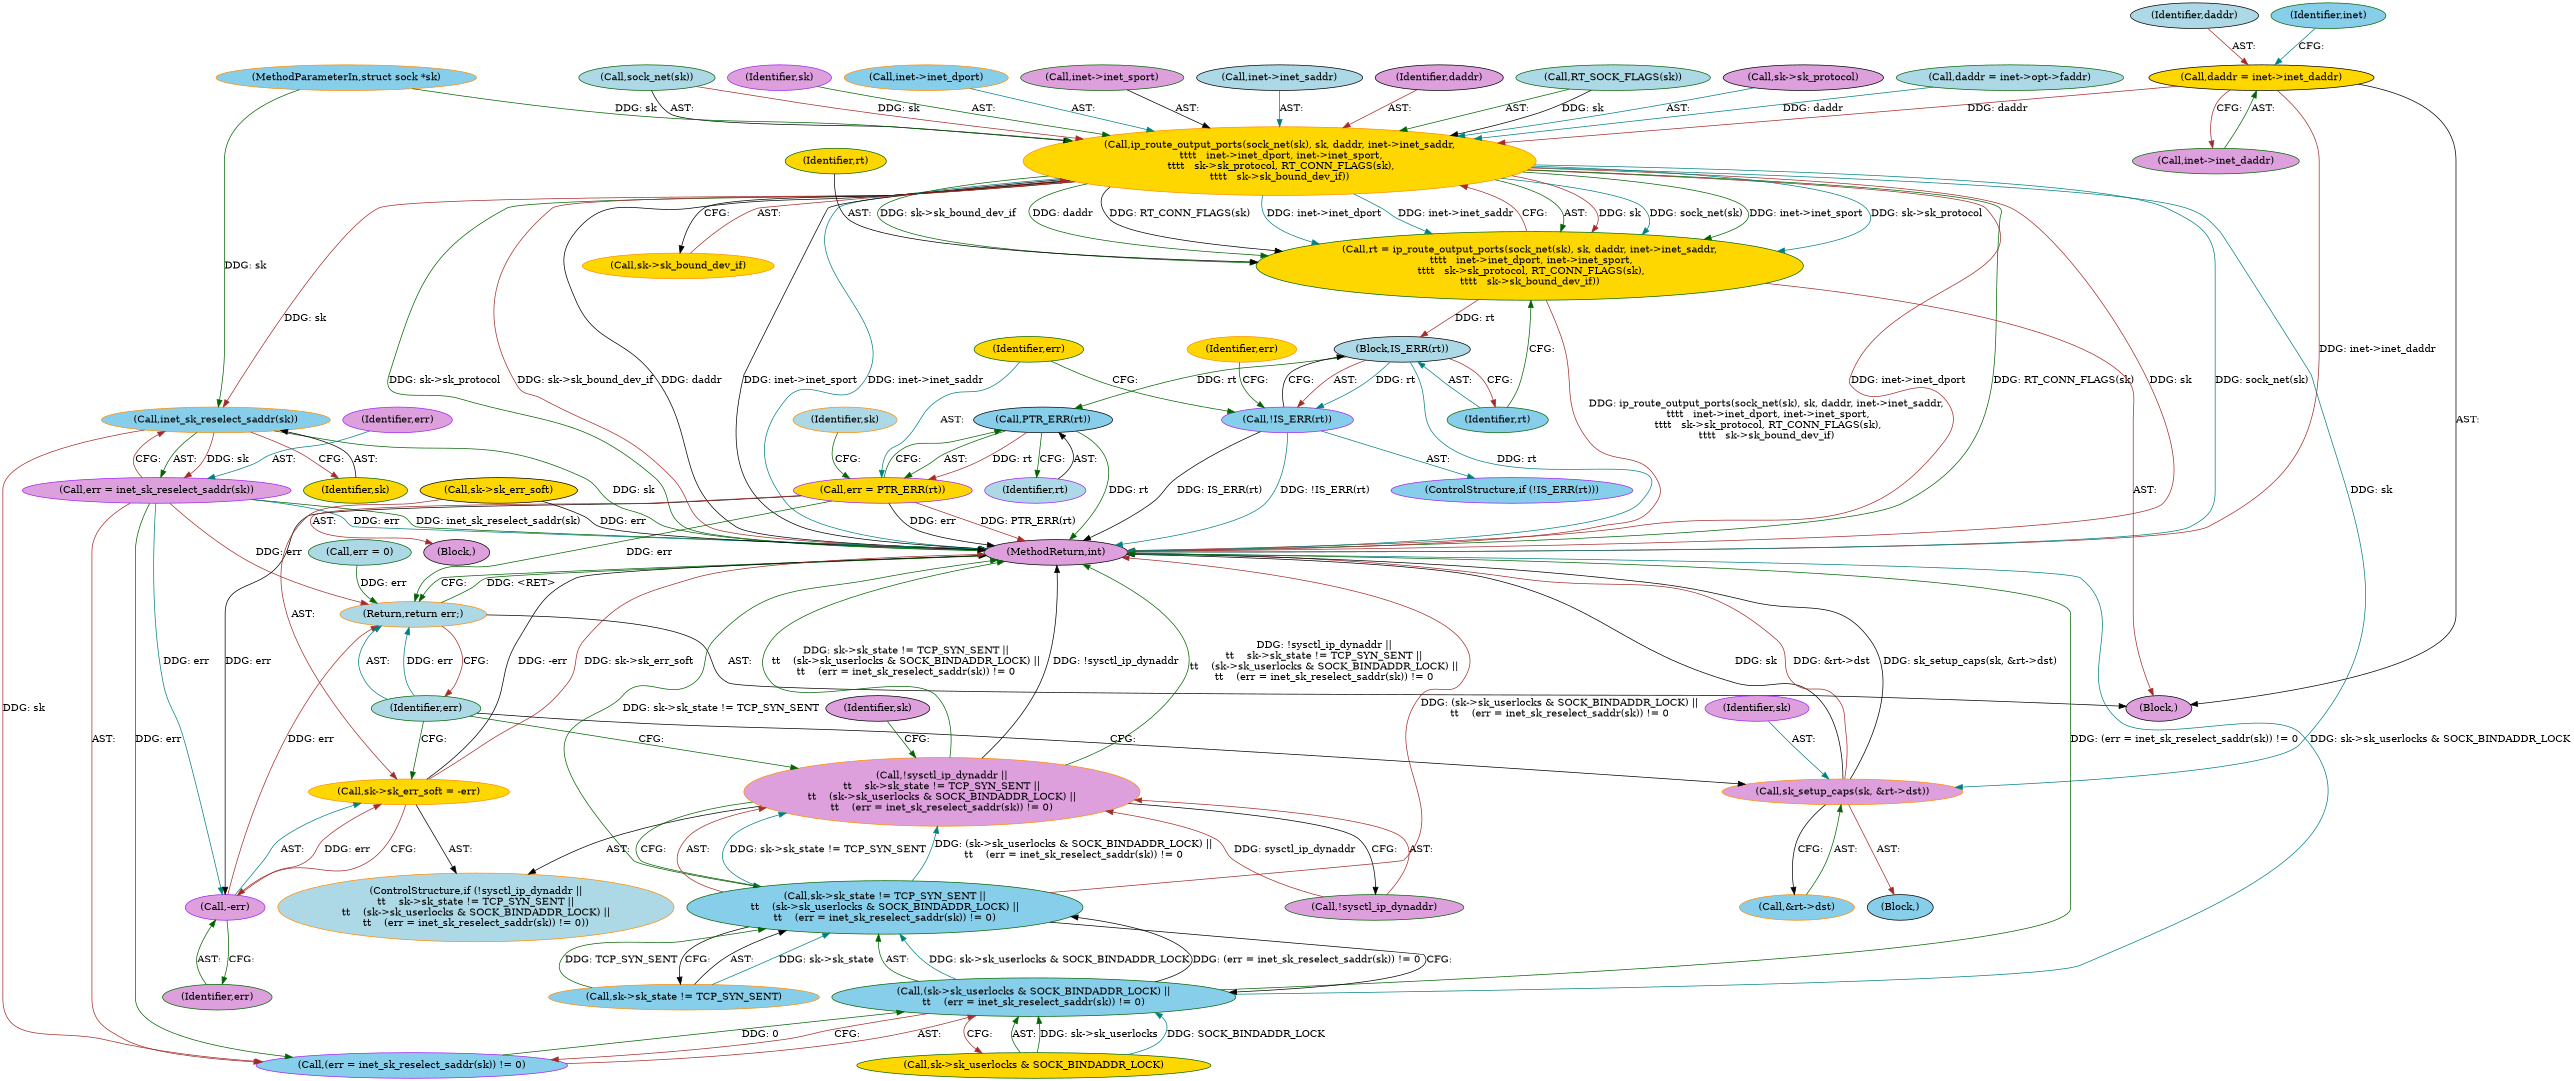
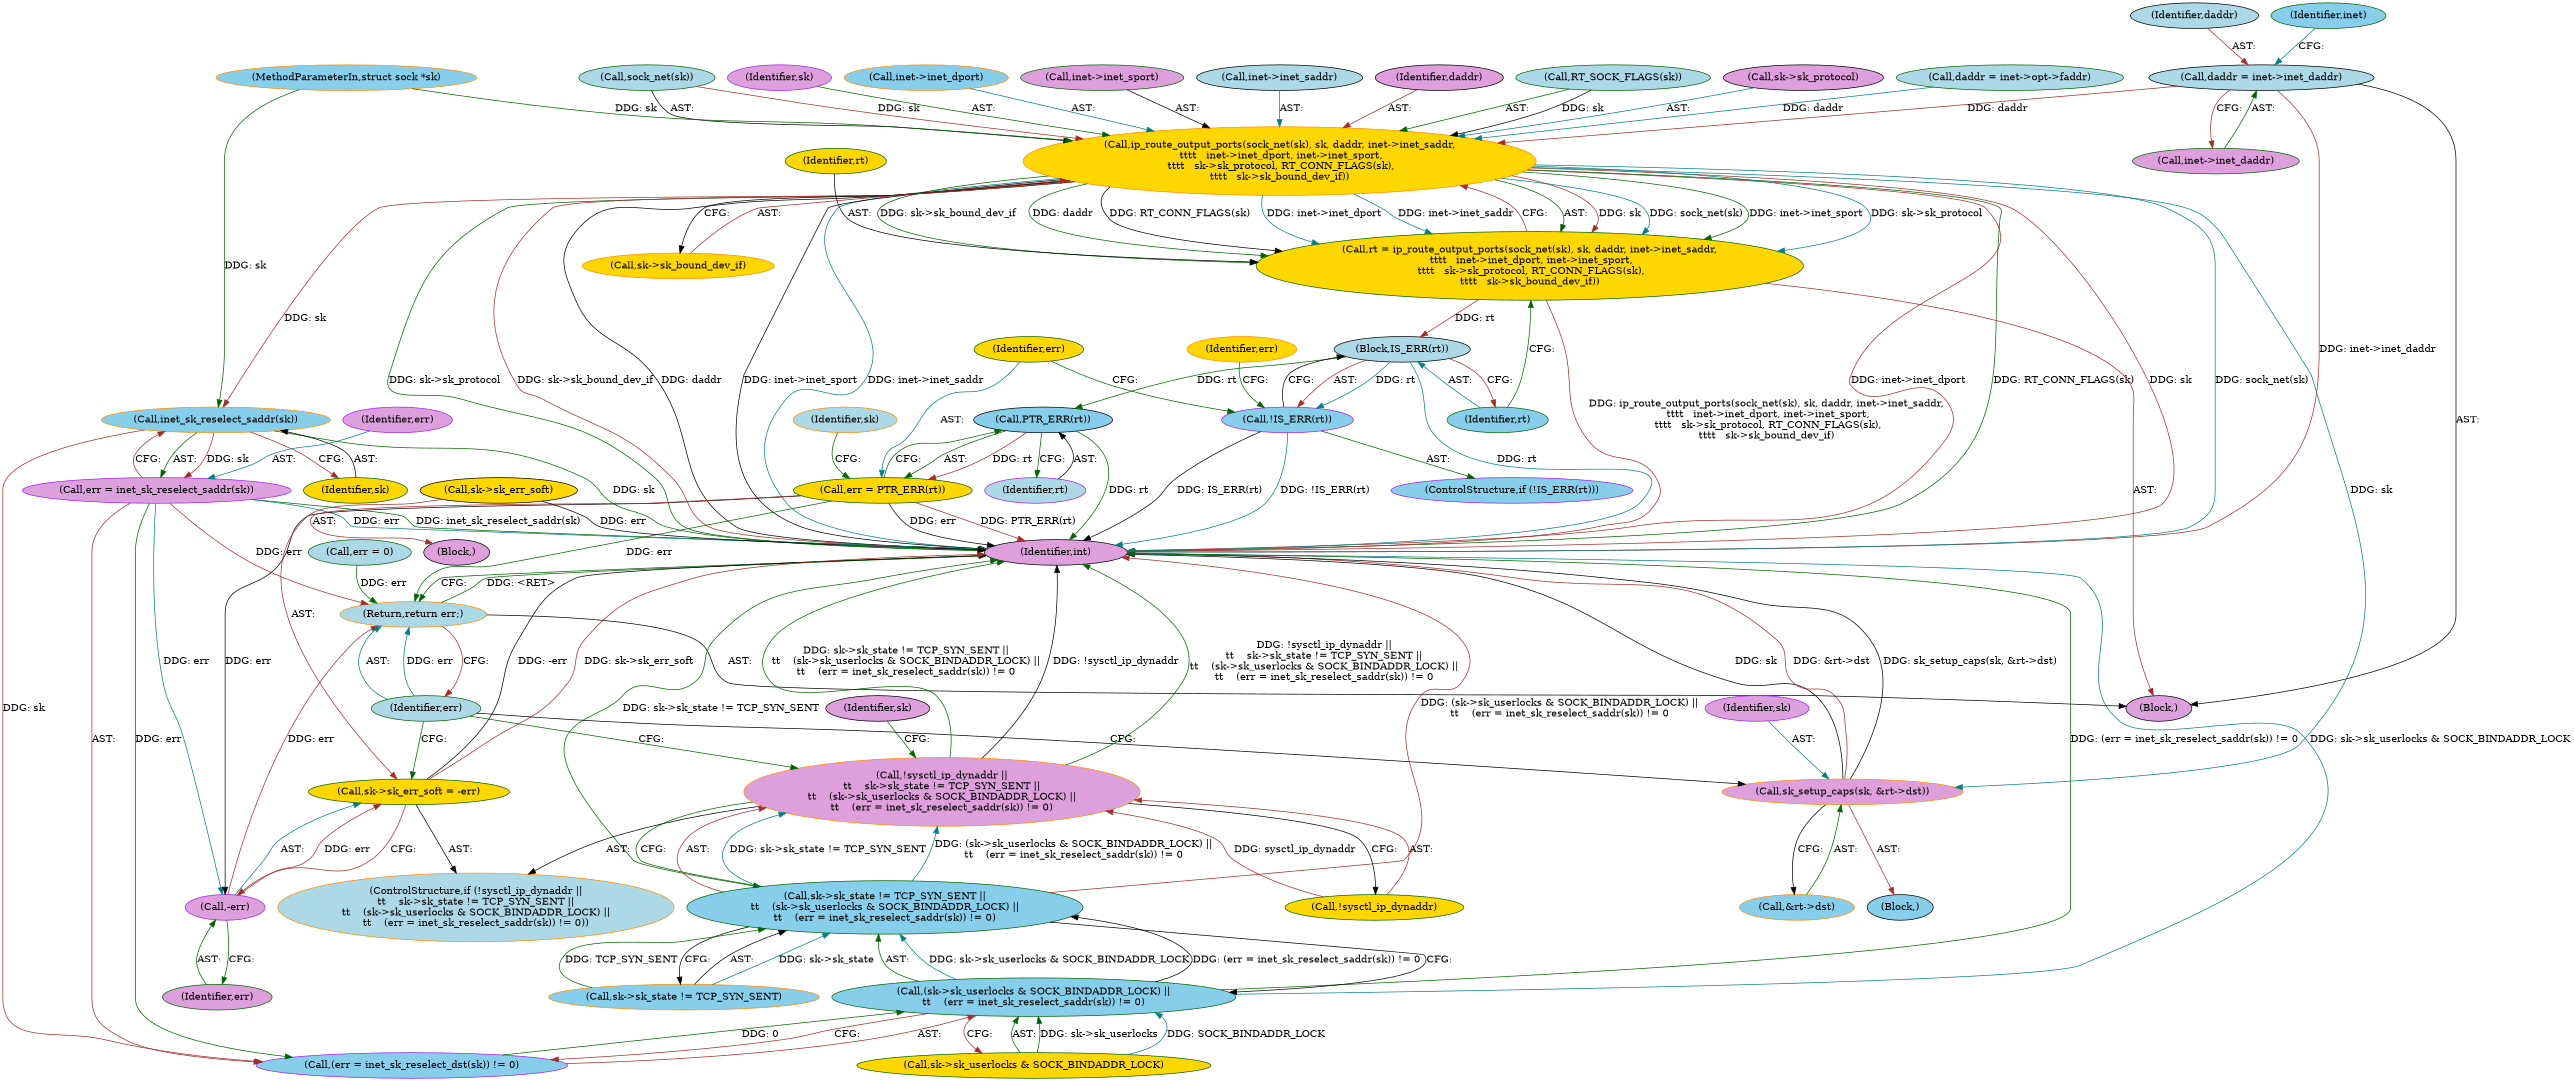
(2261, 78) -> (2261, 78)
(1394, 454) -> (1394, 454)
(883, 490) -> (883, 490)
(1056, 552) -> (1056, 552)
(409, 792) -> (409, 792)
(1374, 907) -> (1374, 907)
(412, 1065) -> (412, 1065)
